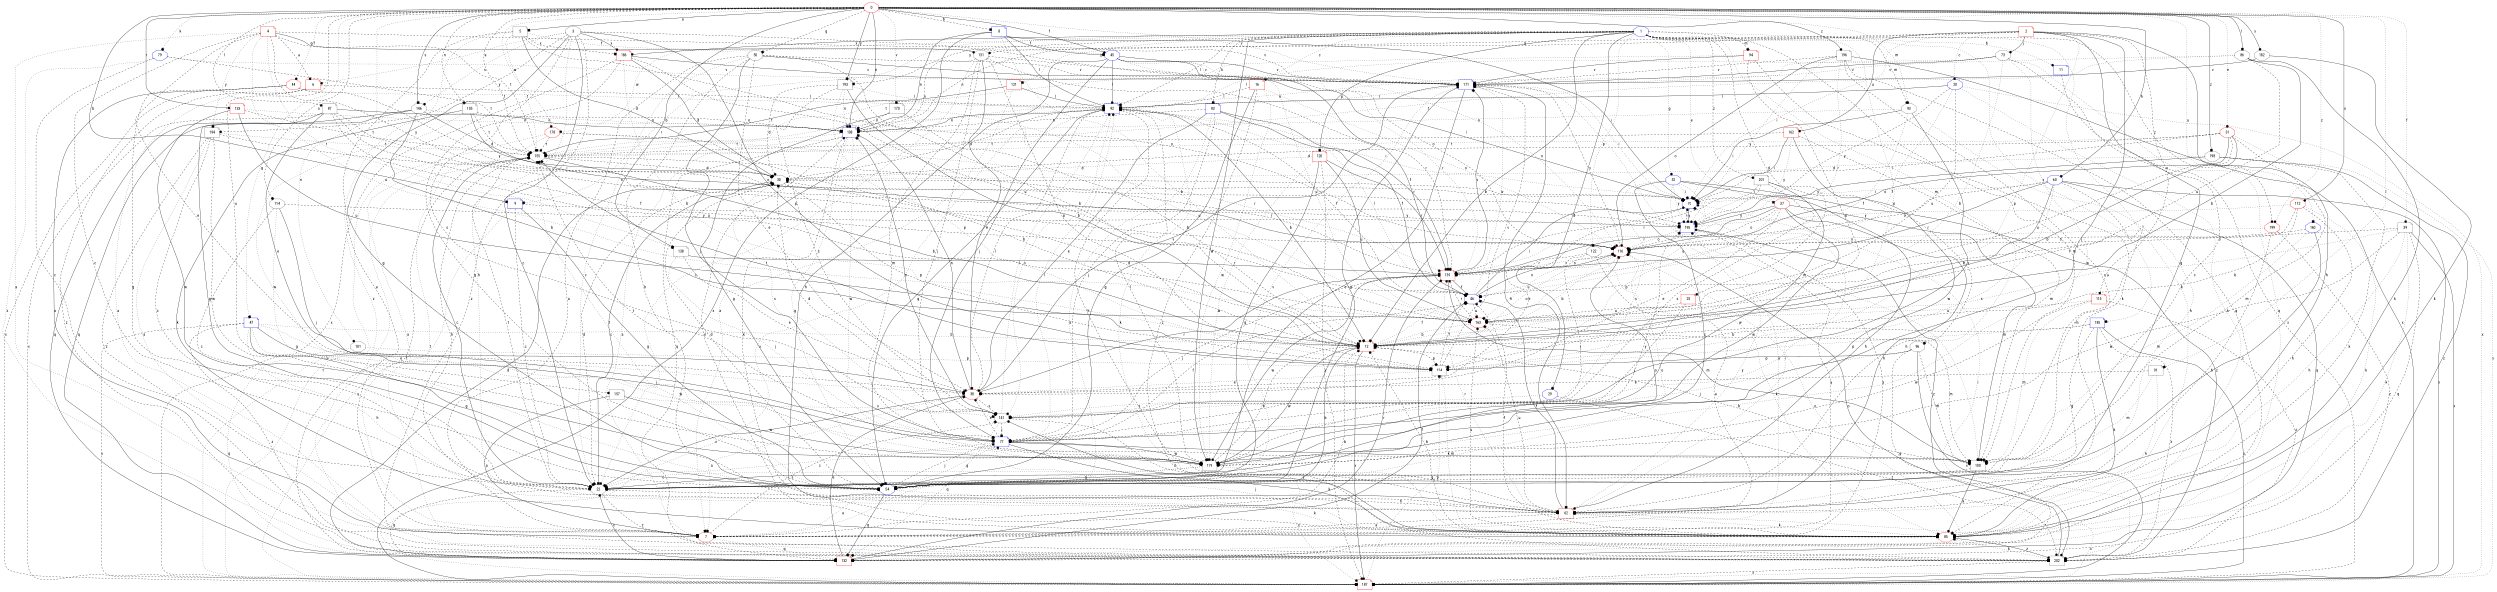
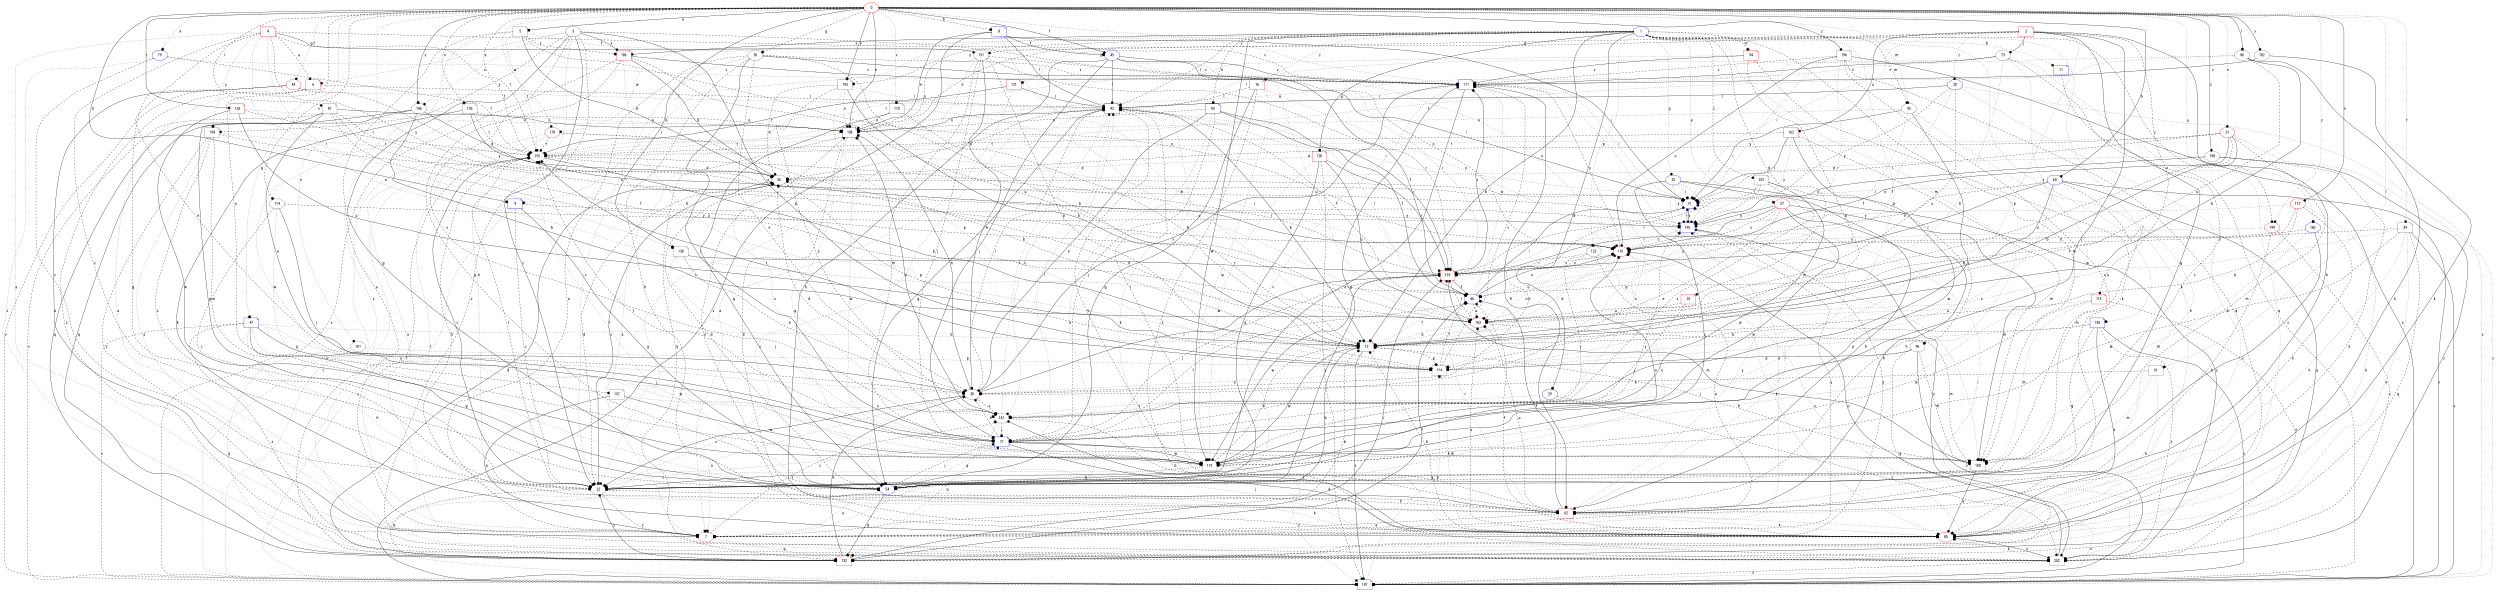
(1606, 9) -> (1607, 9)
